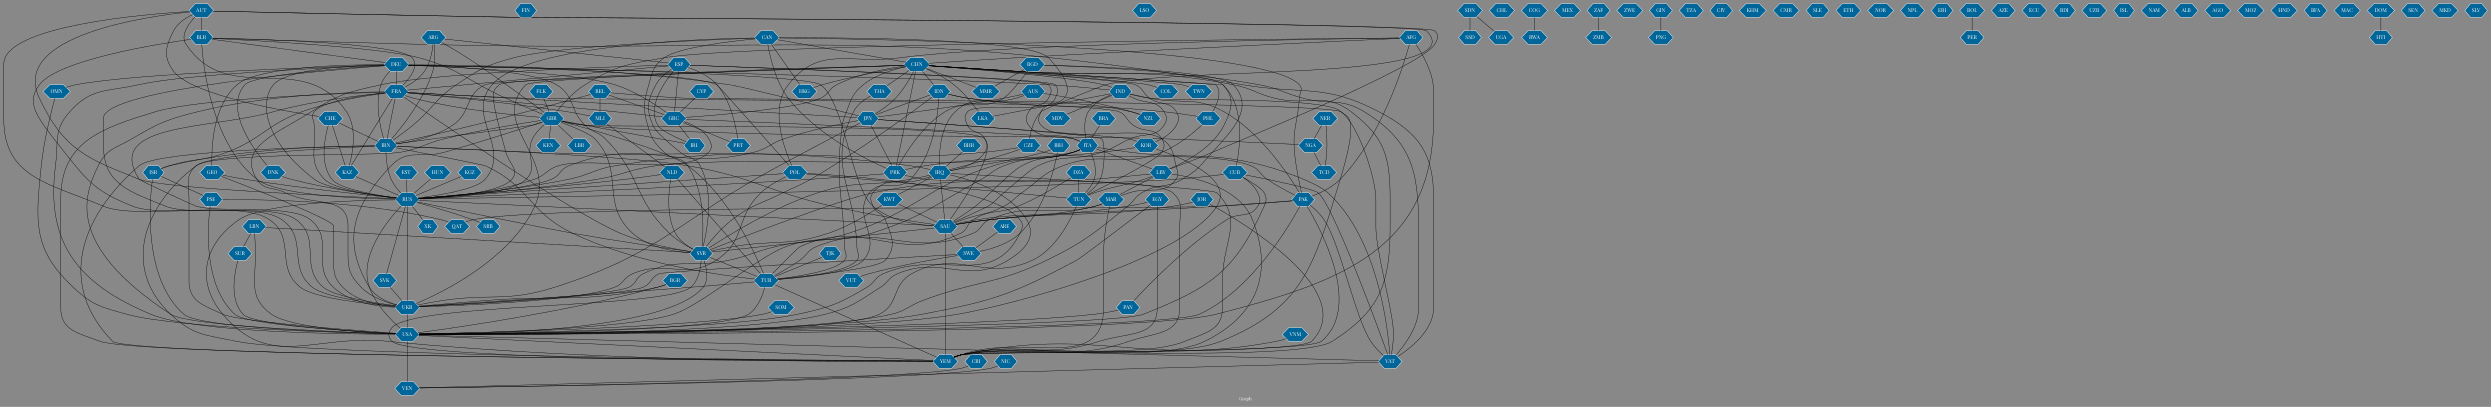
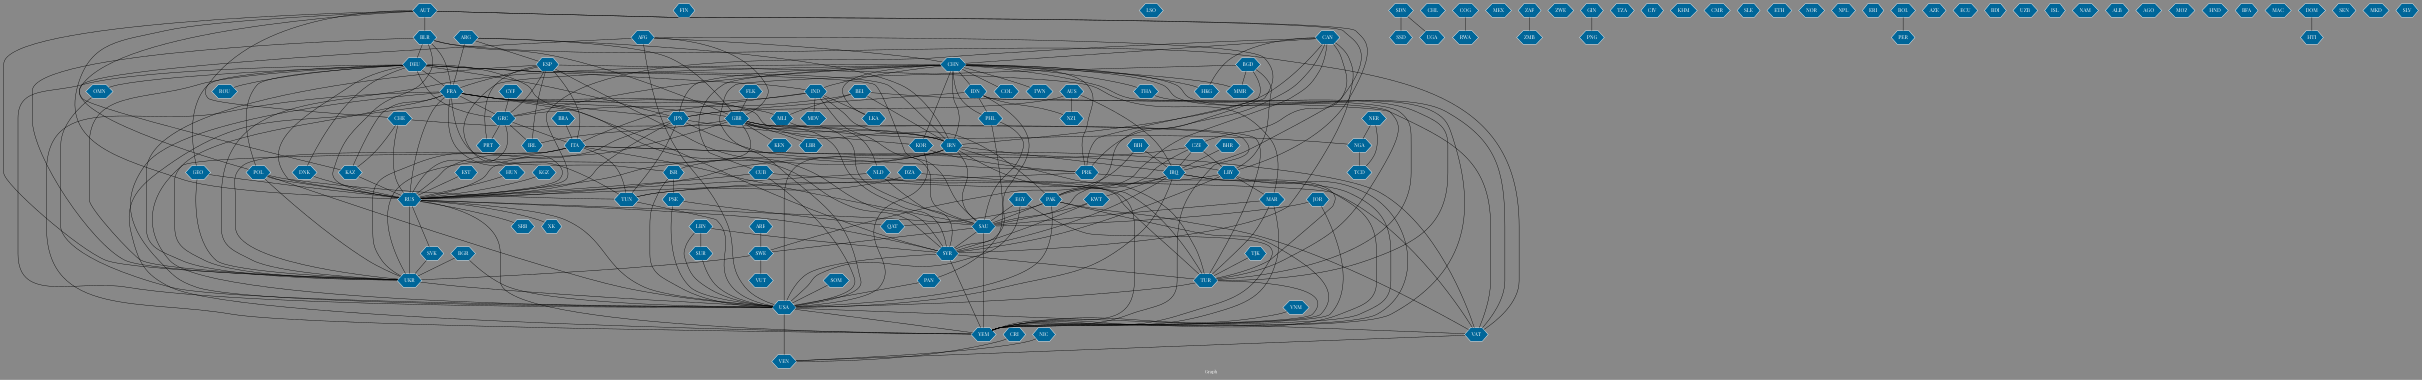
none -> (225, 92)
none -> (1213, 159)
(1205, 235) -> (1001, 190)
(662, 289) -> none
